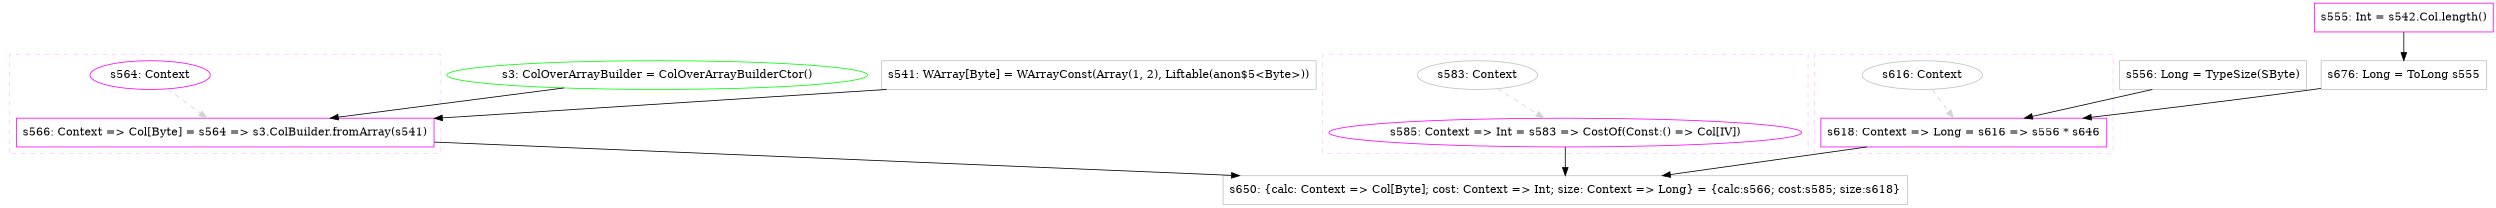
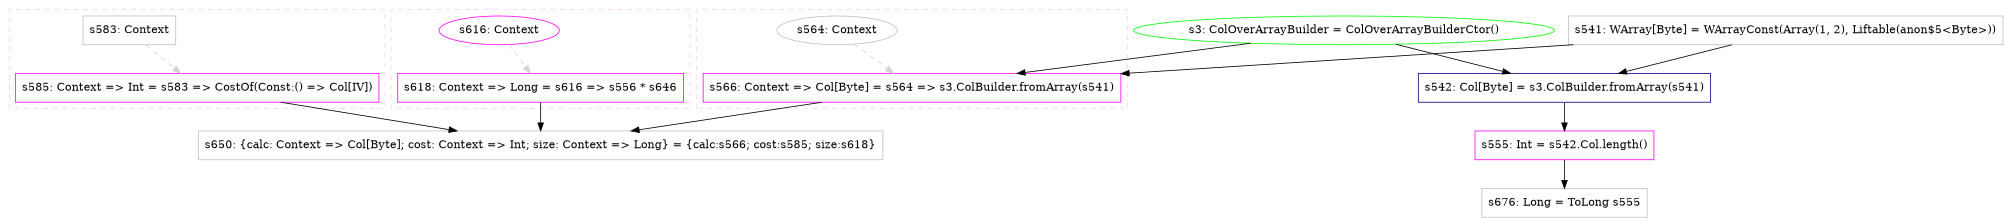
(150, 75) -> (837, 30)
(1477, 75) -> (129, 30)
(1922, 75) -> (499, 30)
(2213, 75) -> none
none -> (1564, 88)
(2206, 103) -> none
(1565, 133) -> (197, 88)
